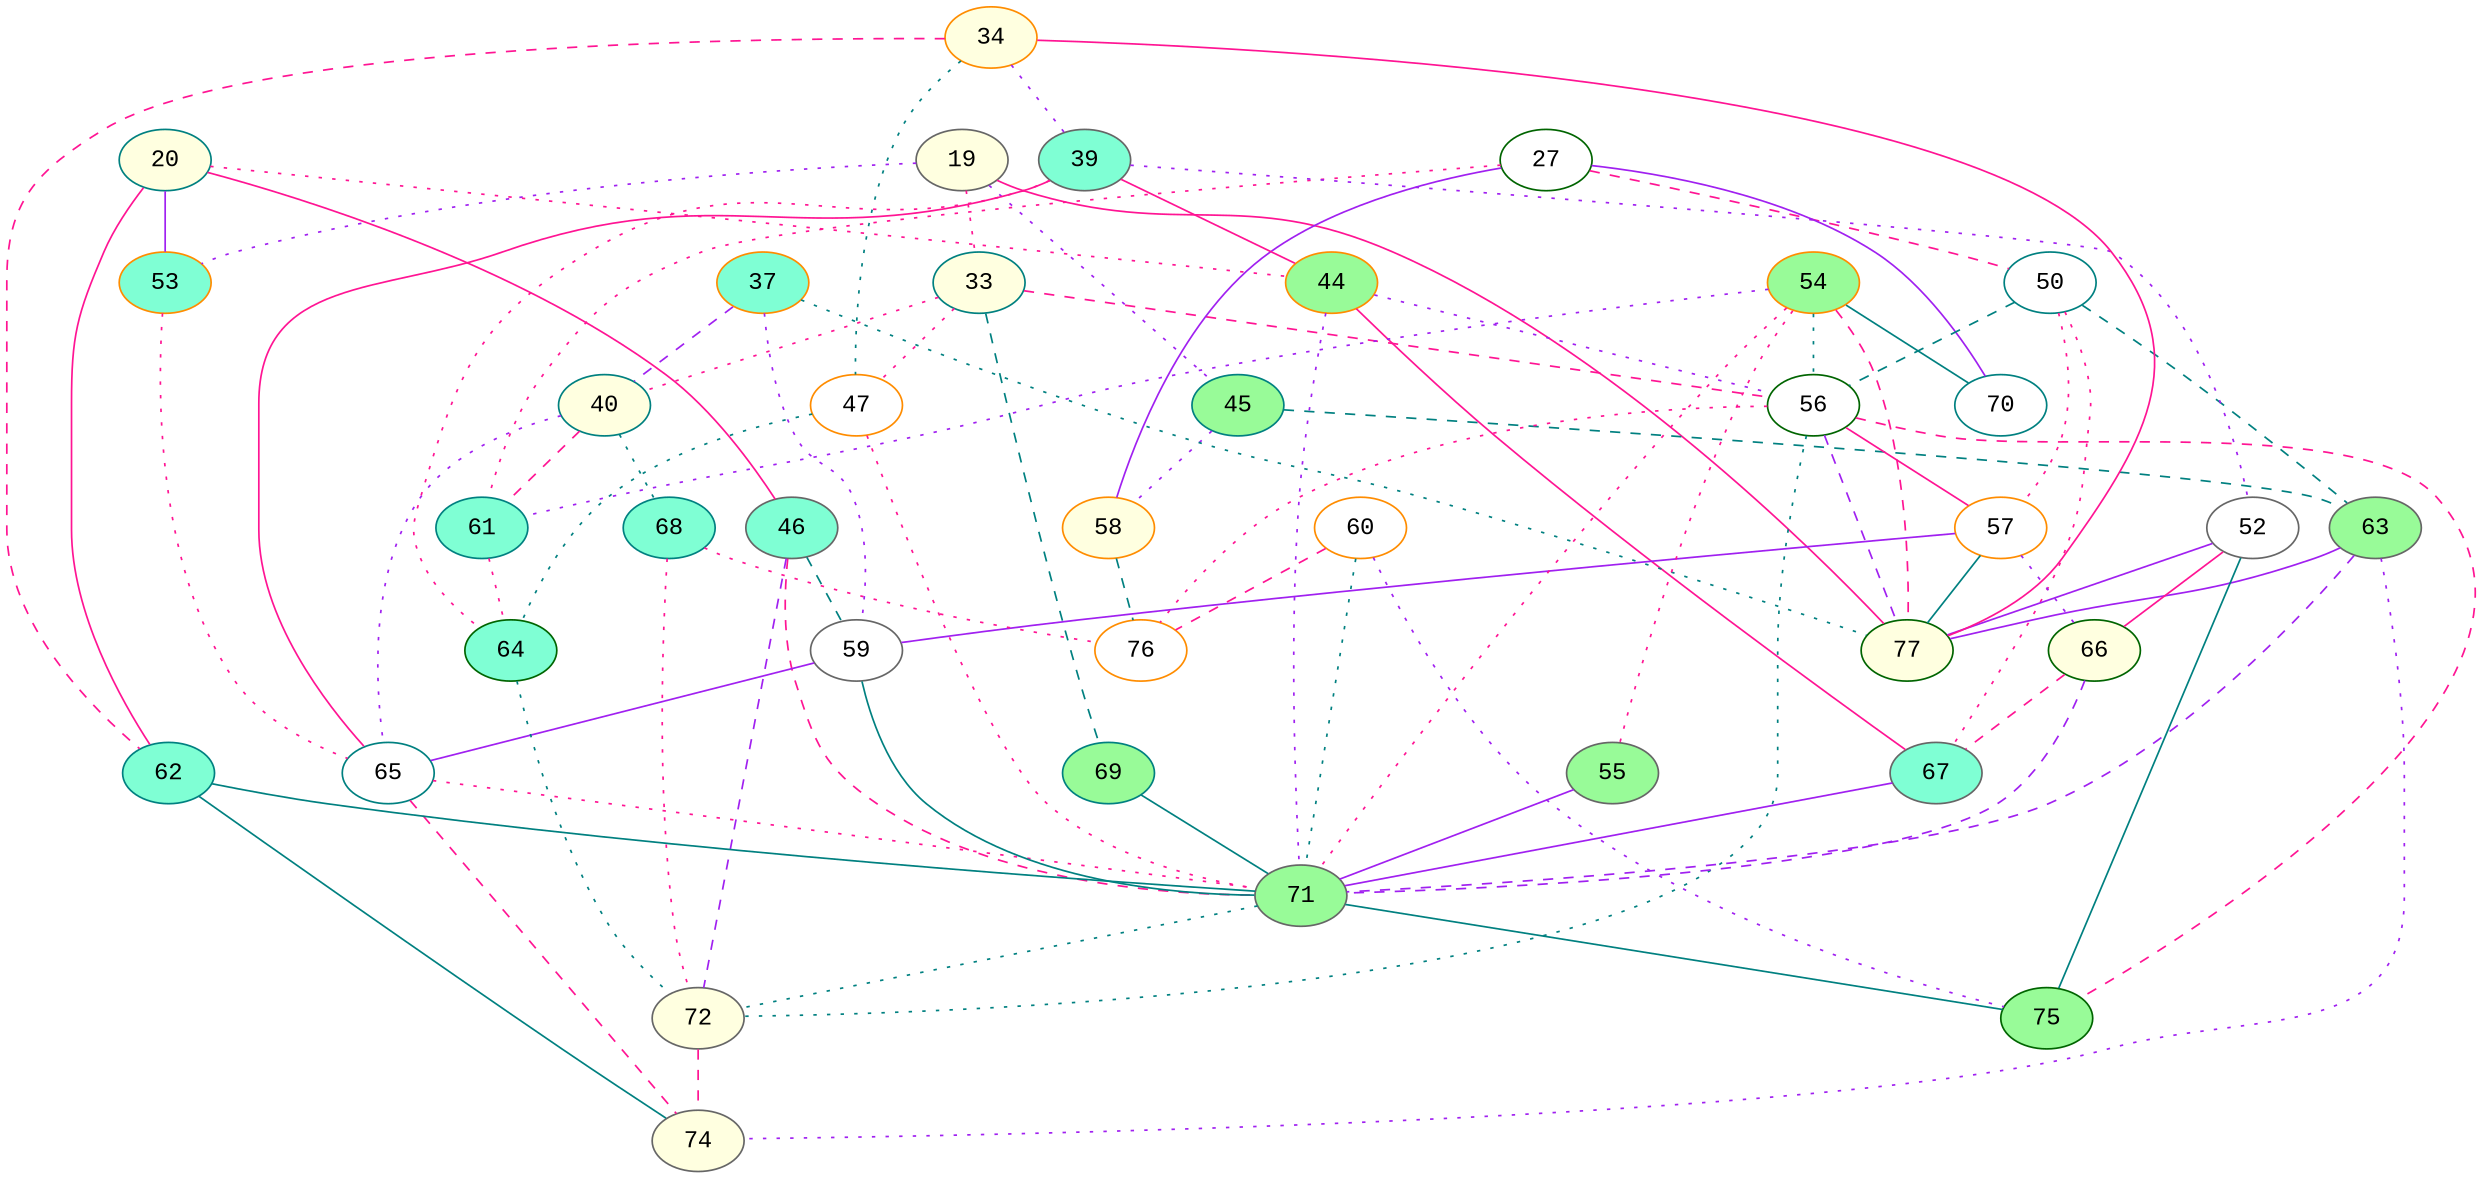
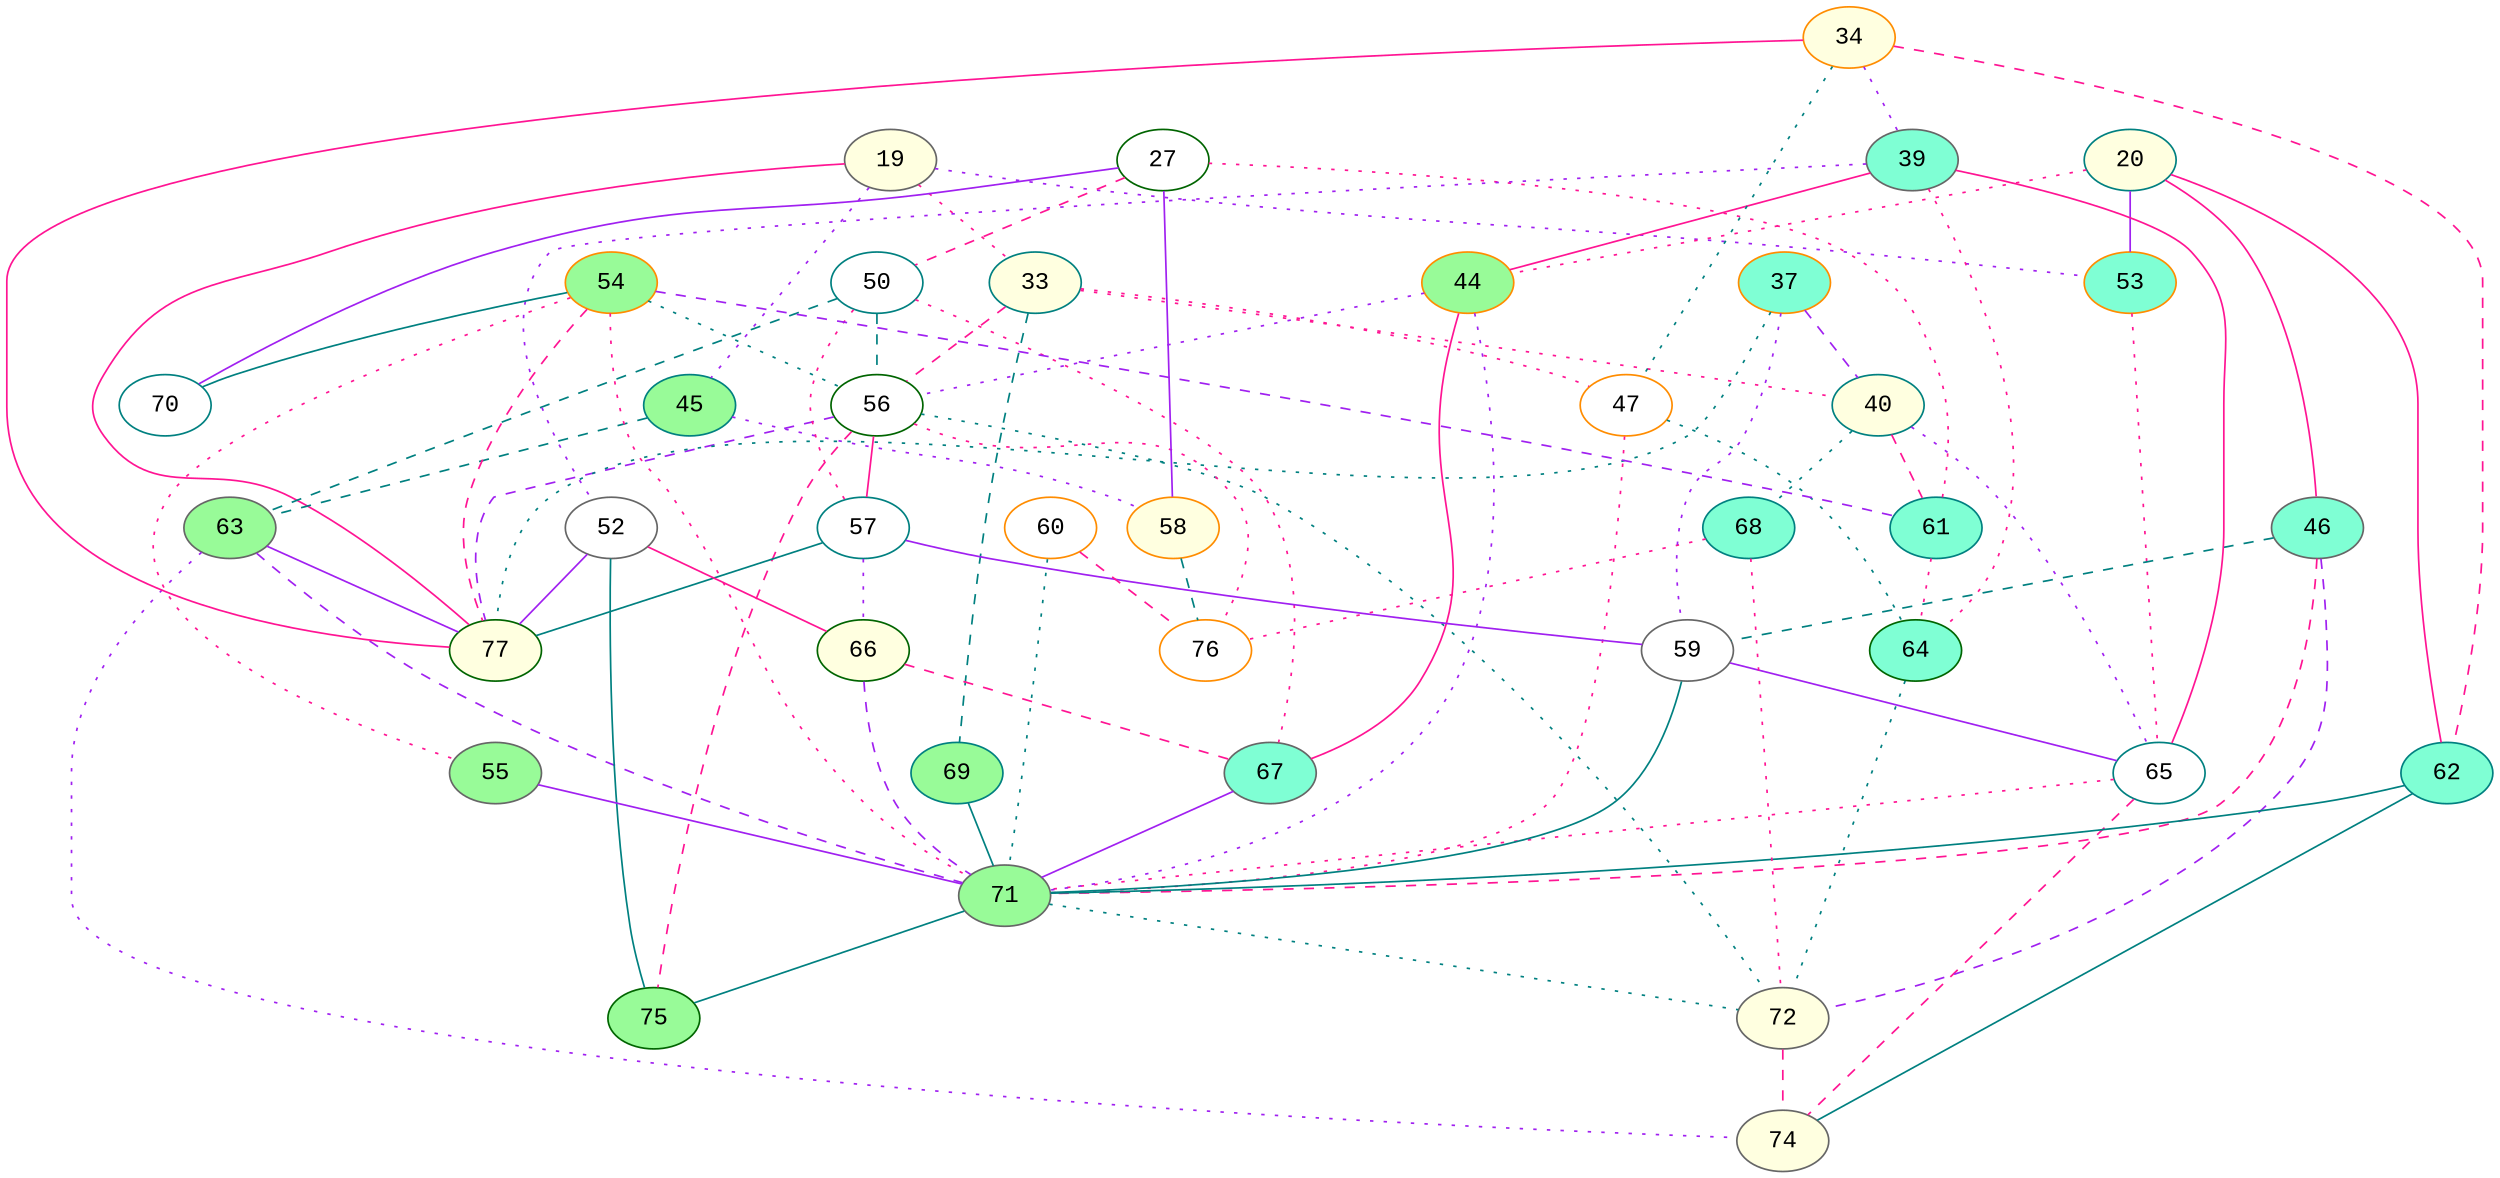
(1143, 381) -> (1276, 396)
(2001, 528) -> (863, 528)
(1631, 859) -> none
